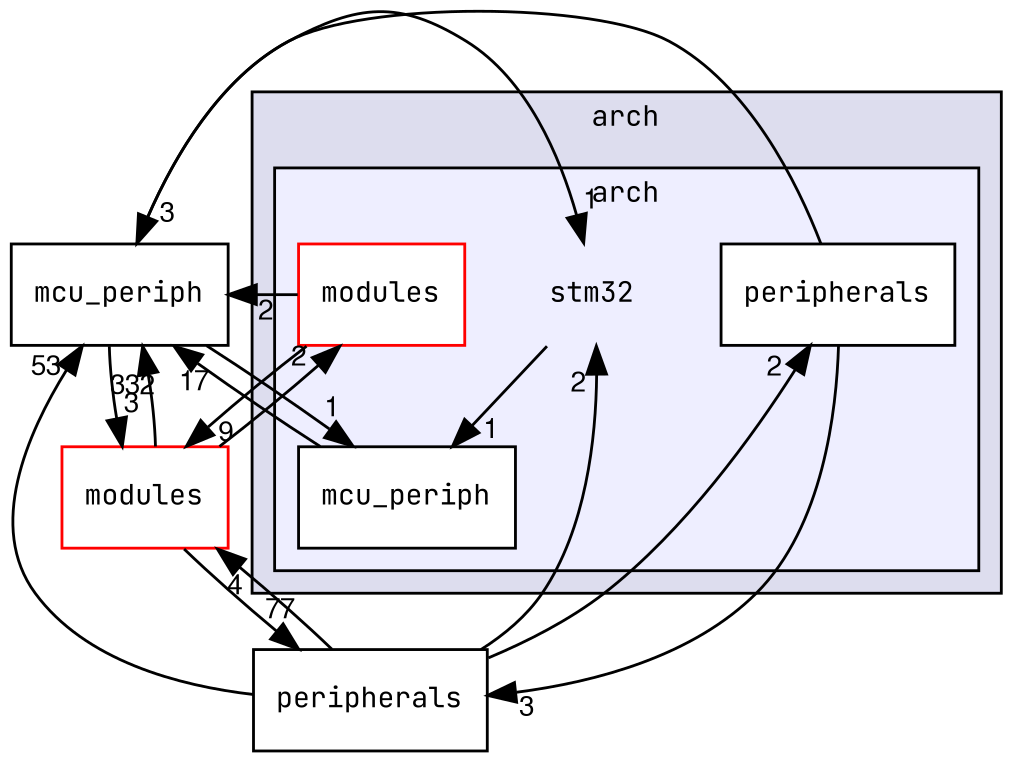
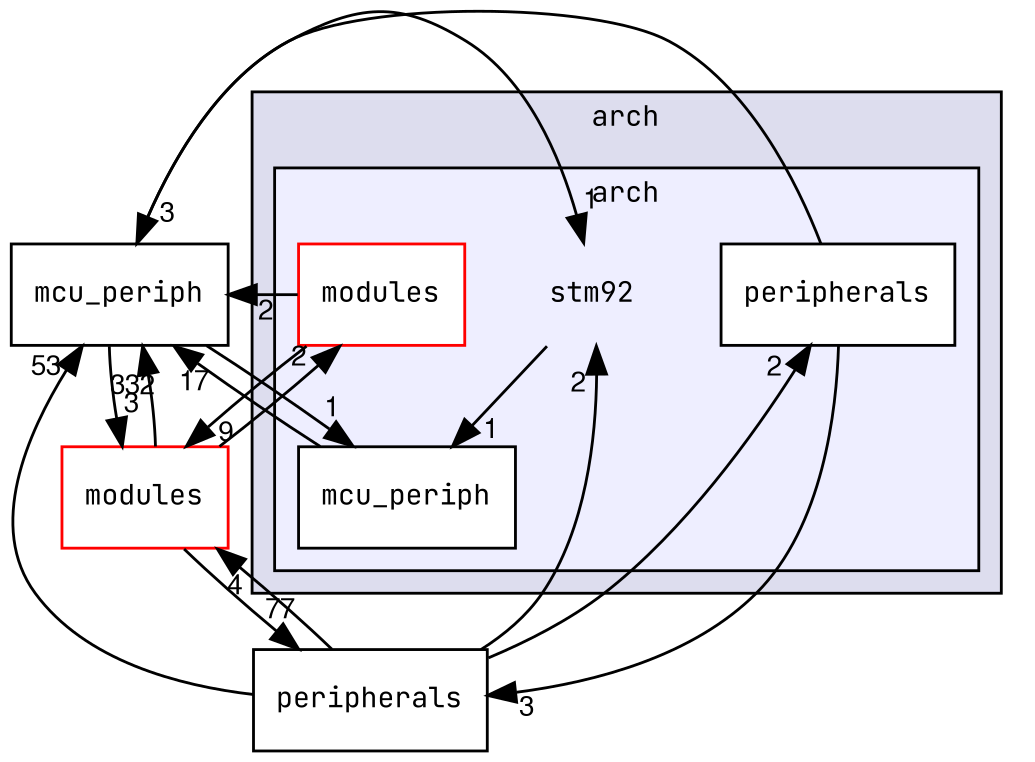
(593, 295) -> (593, 295)
